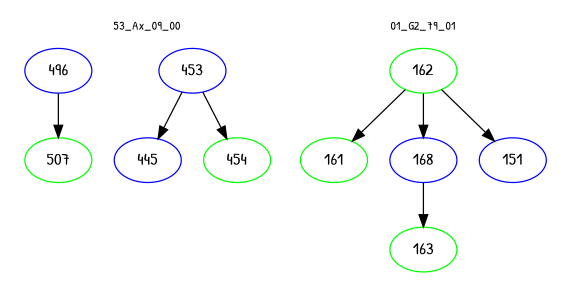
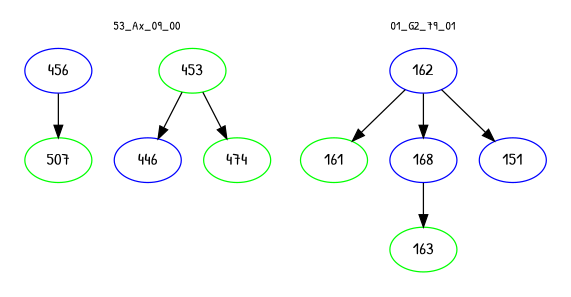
(58, 71) -> (58, 71)
(192, 71) -> (192, 71)
(423, 71) -> (423, 71)
(148, 160) -> (148, 160)
(237, 160) -> (237, 160)
